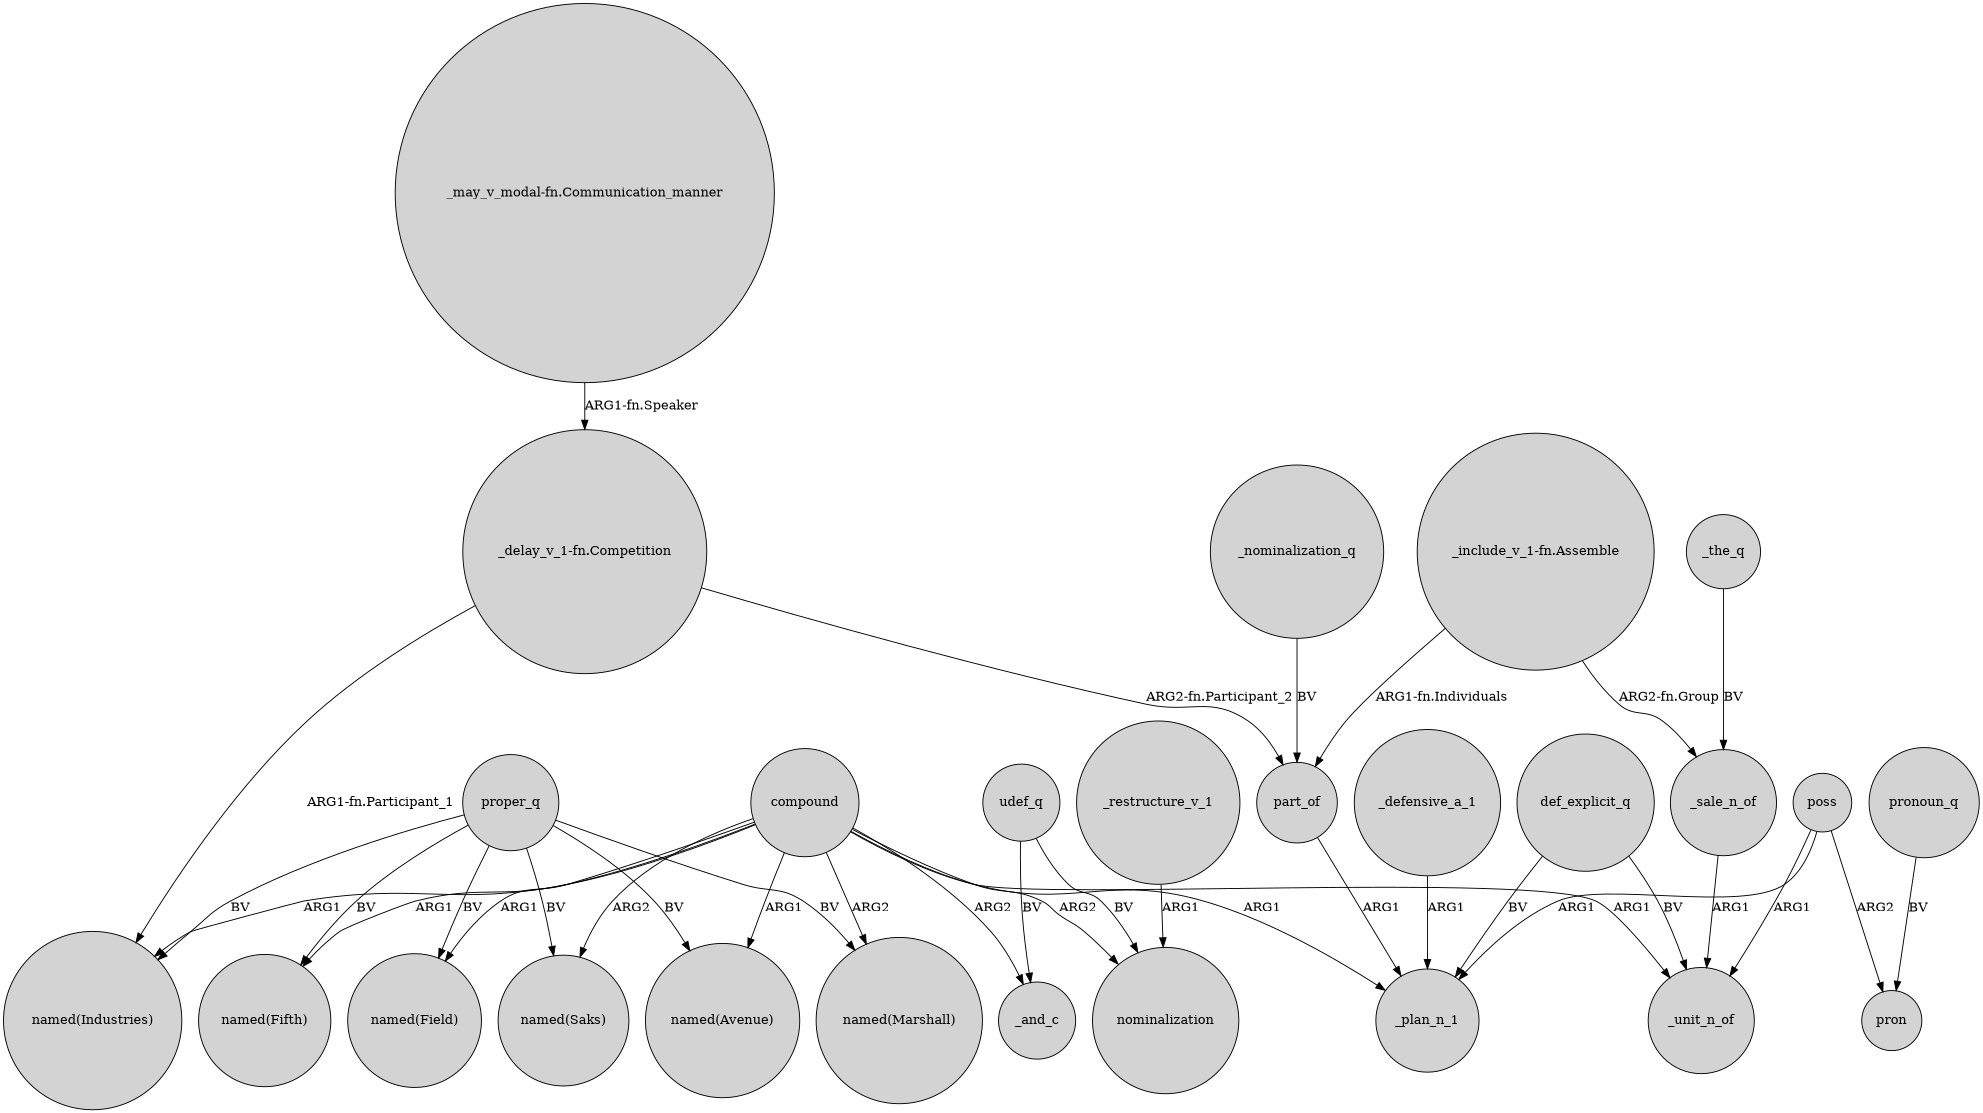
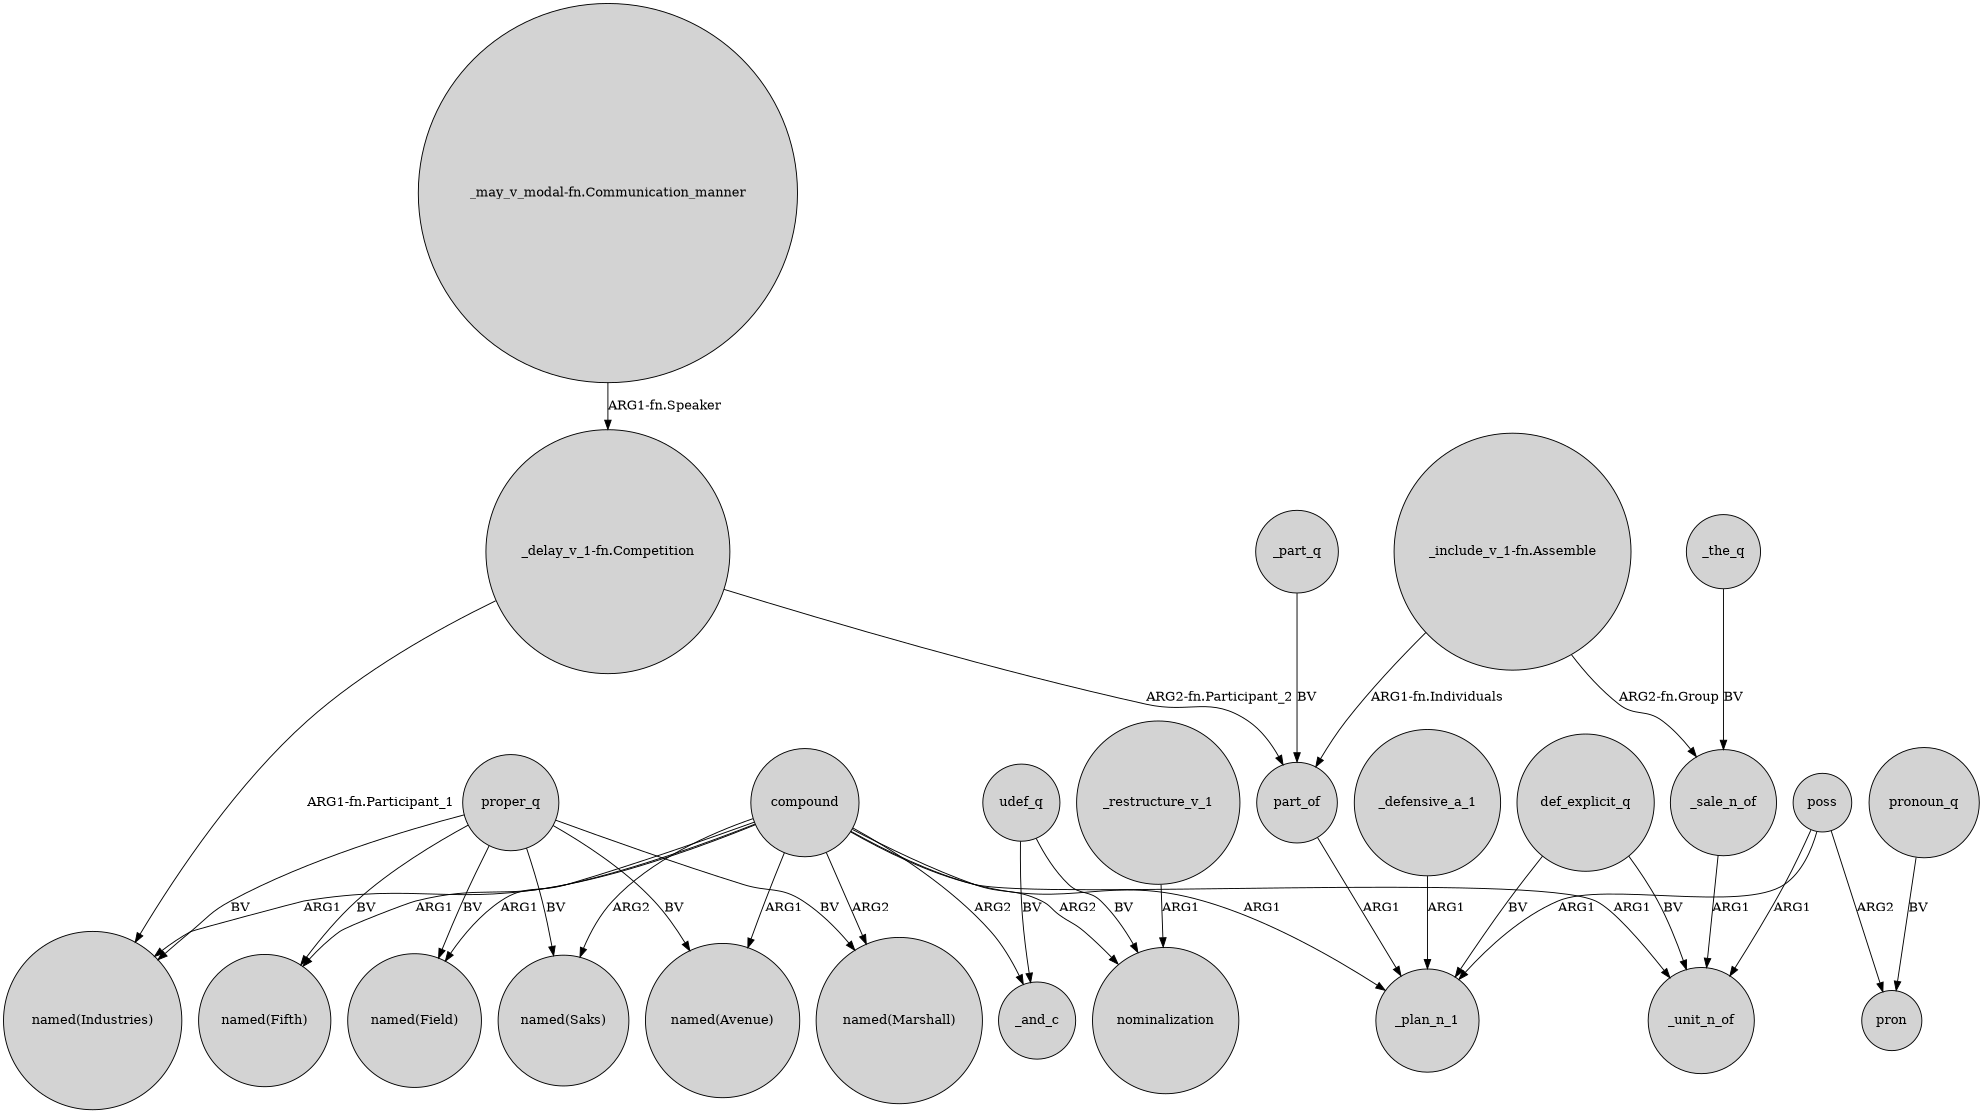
(1297, 552) -> (1297, 552)
